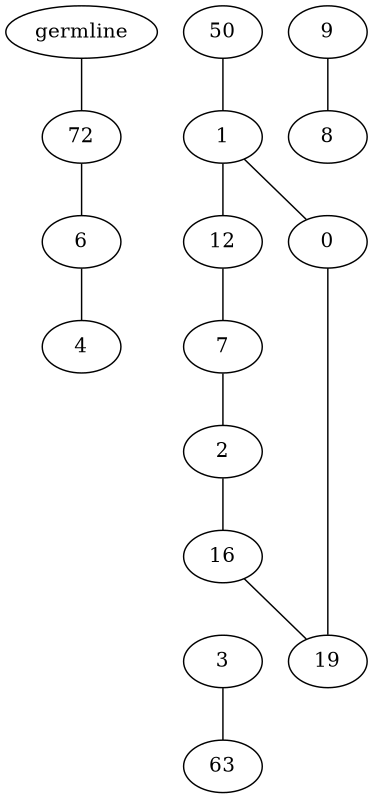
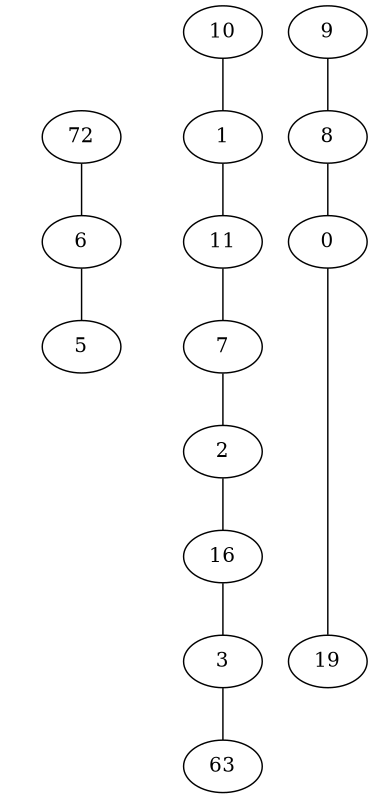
(82, 32) -> none
(223, 32) -> (223, 32)
(275, 189) -> (328, 190)
(223, 242) -> (223, 242)
(82, 347) -> (82, 347)
(275, 609) -> (223, 609)
